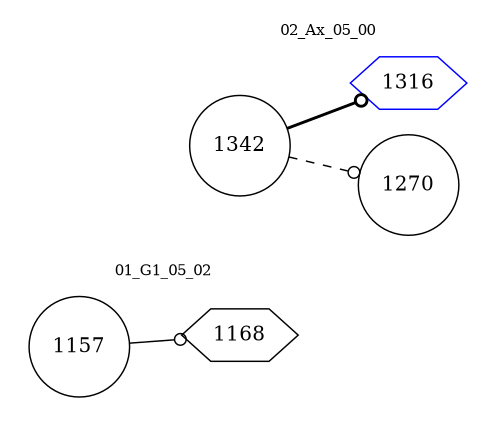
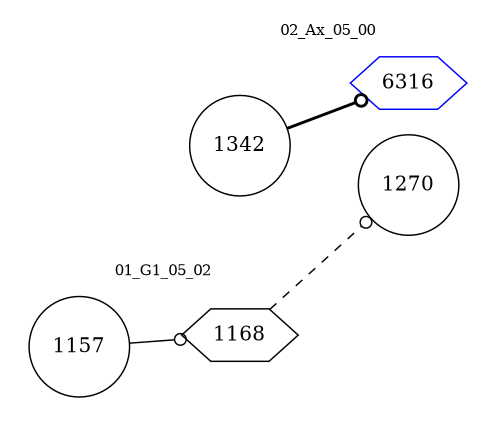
(409, 83) -> (409, 83)
(318, 164) -> (320, 264)
